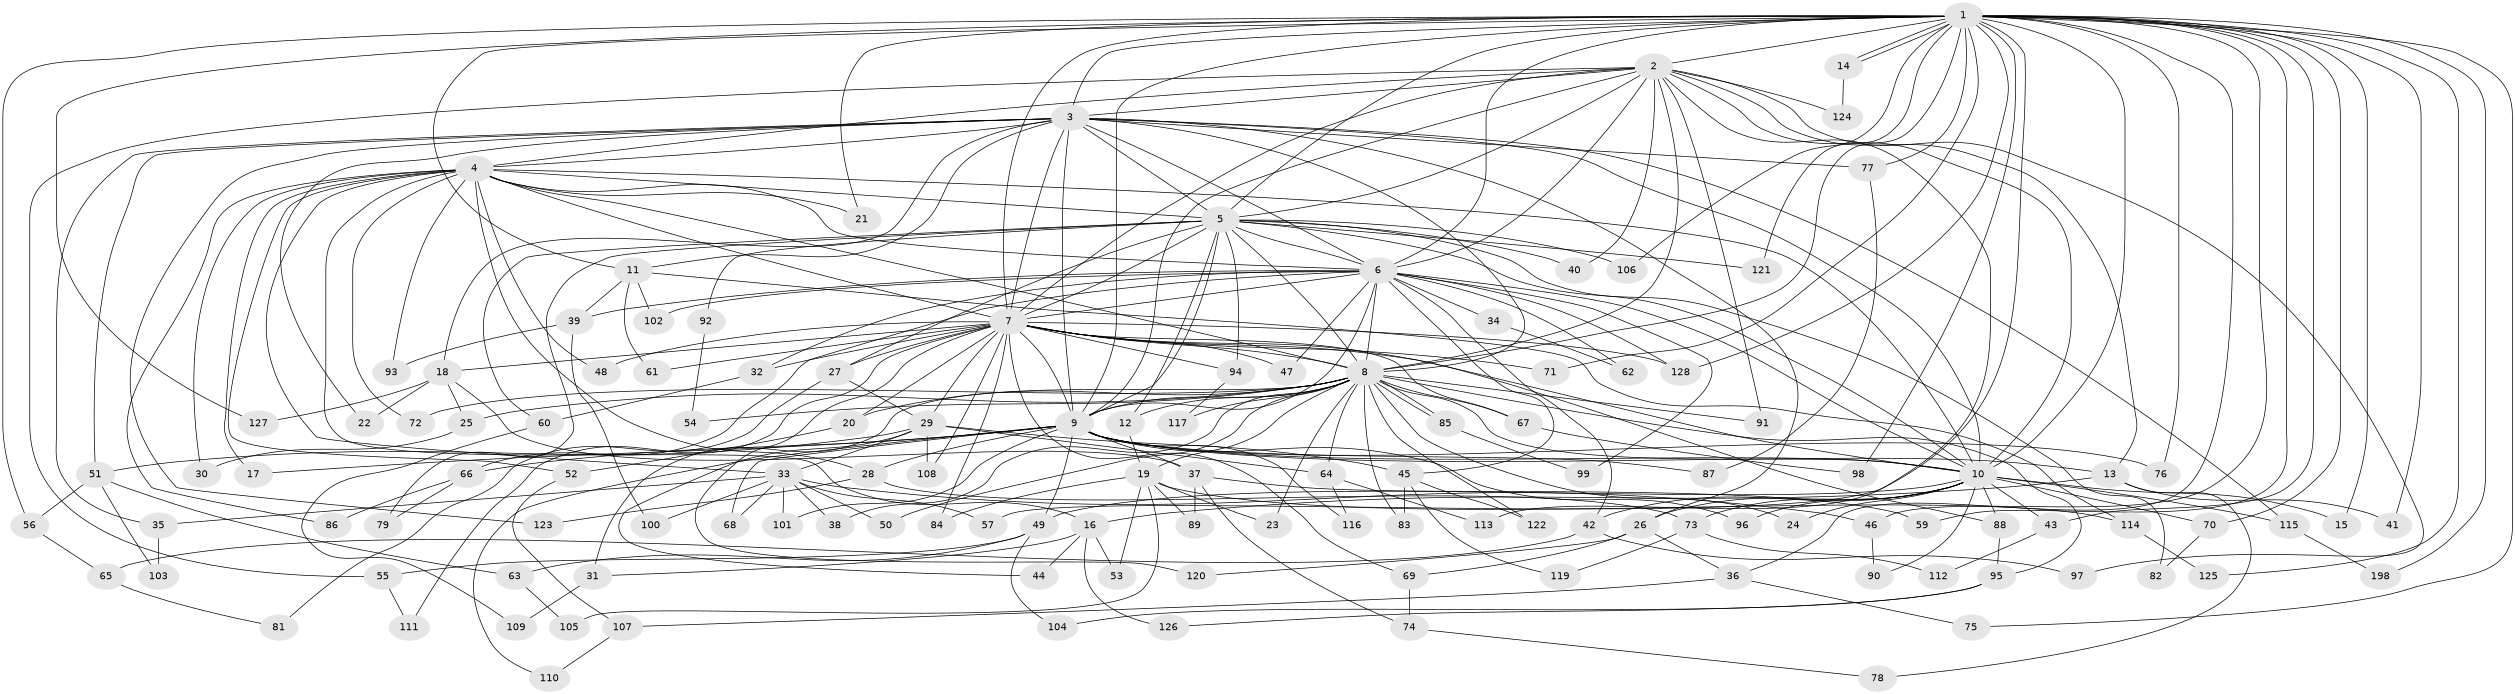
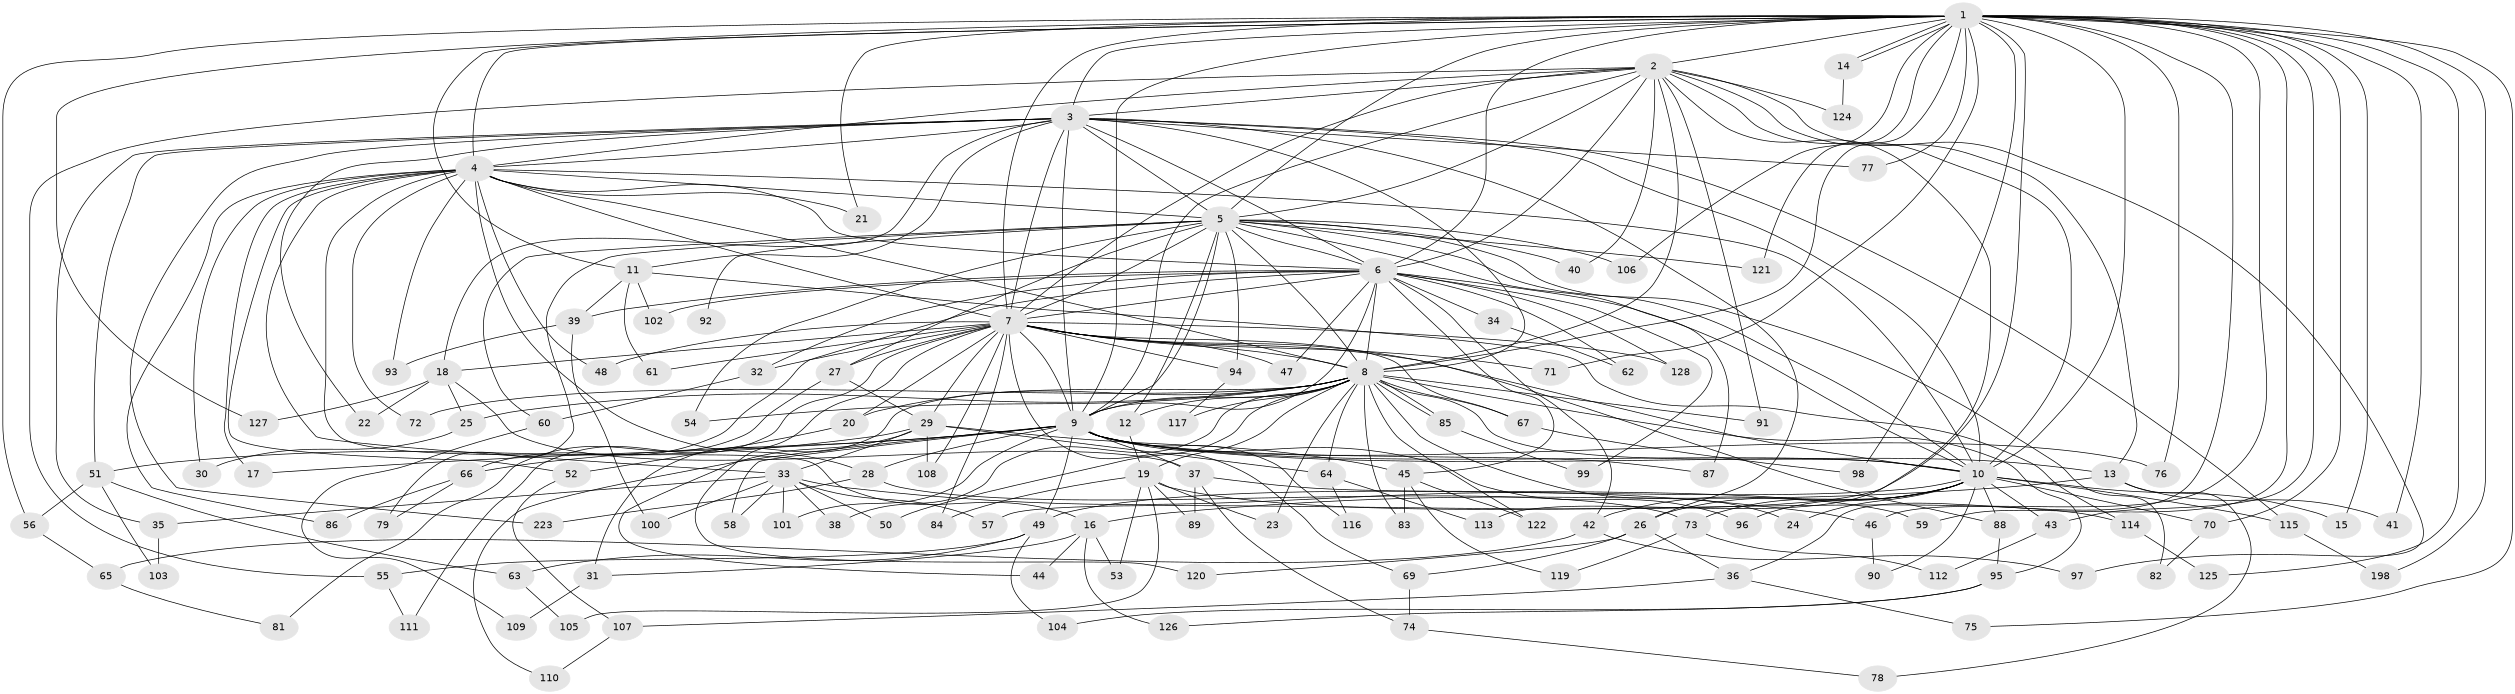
(1928, 249) -> (1169, 27)
(1861, 348) -> (1478, 278)
(698, 373) -> (903, 289)
(543, 526) -> (543, 526)
(730, 526) -> (730, 526)
